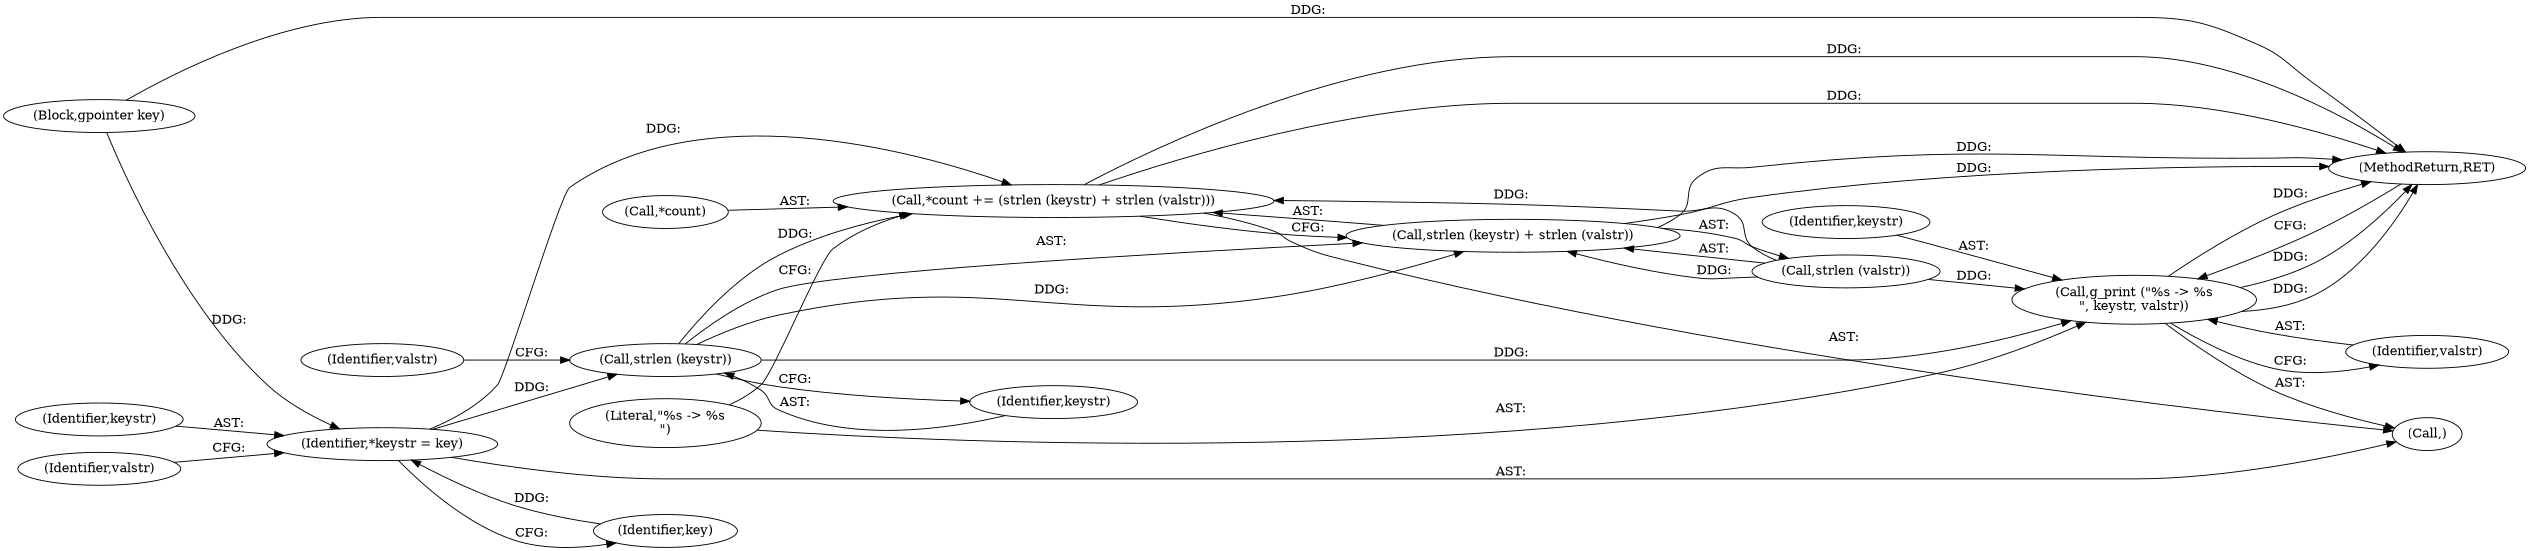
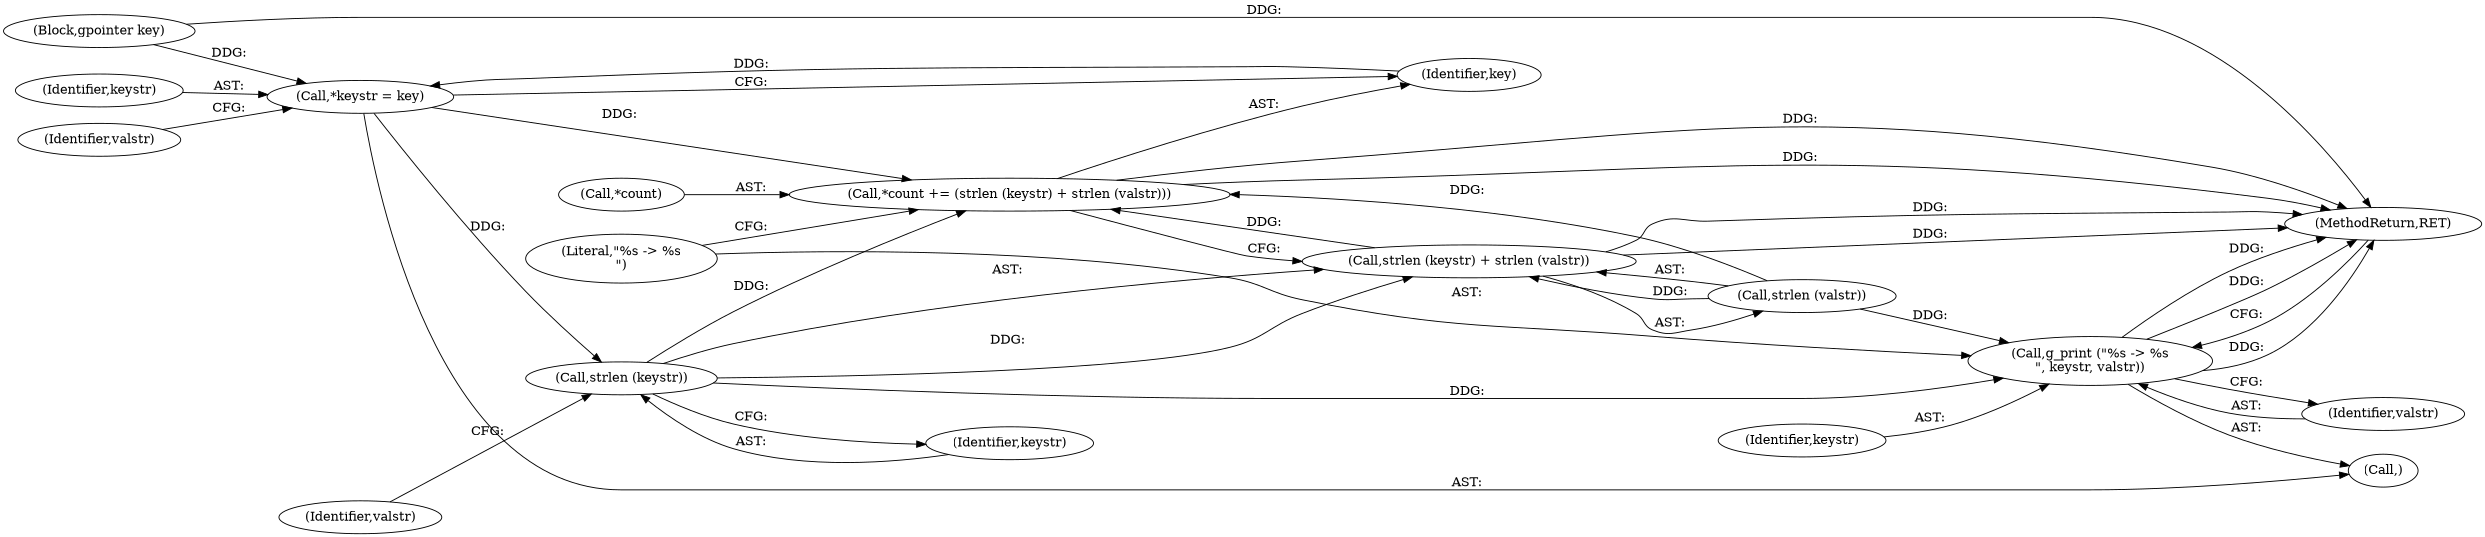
(1310, 212) -> (1266, 223)
(1788, 350) -> (1227, 126)
(382, 444) -> (360, 97)
